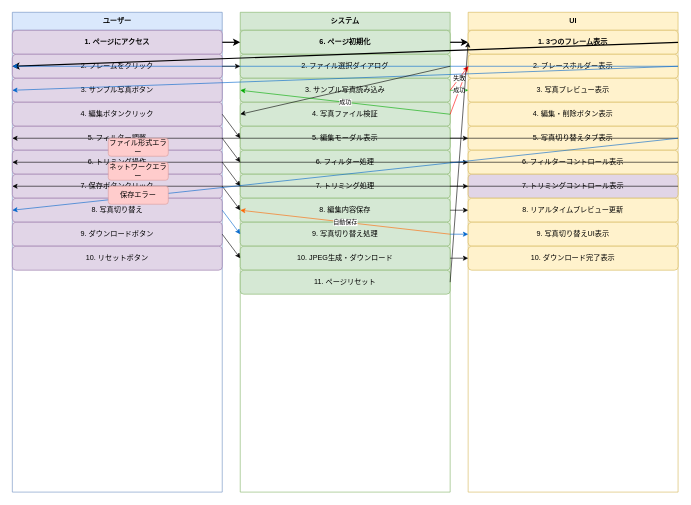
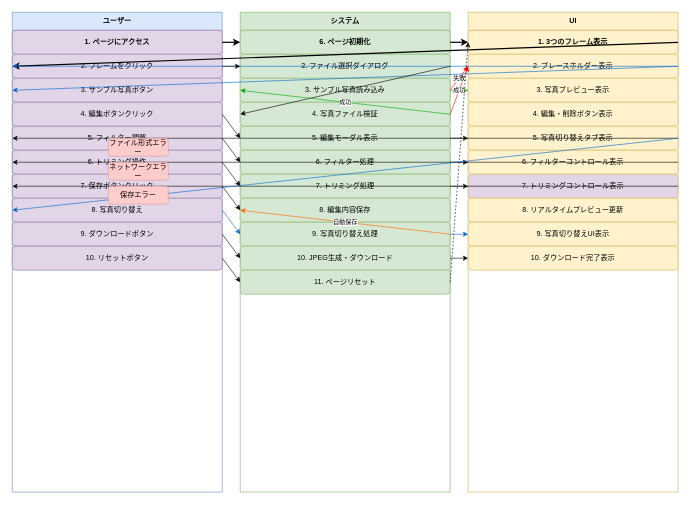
(463, 80) -> (463, 80)
(459, 171) -> (459, 171)
(457, 210) -> none
none -> (231, 270)
